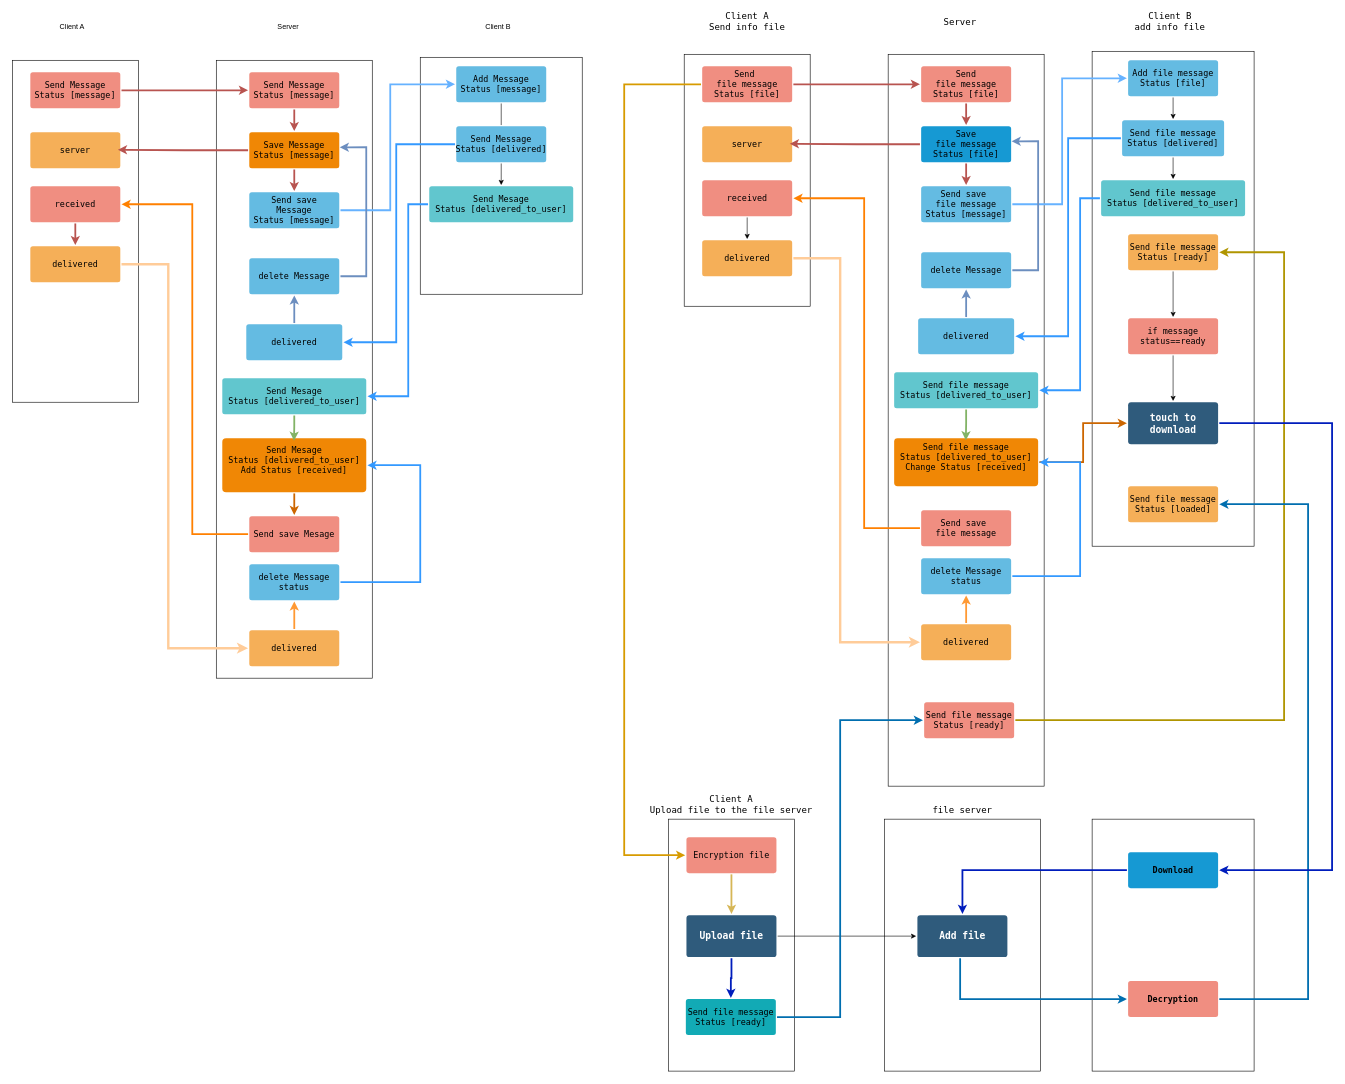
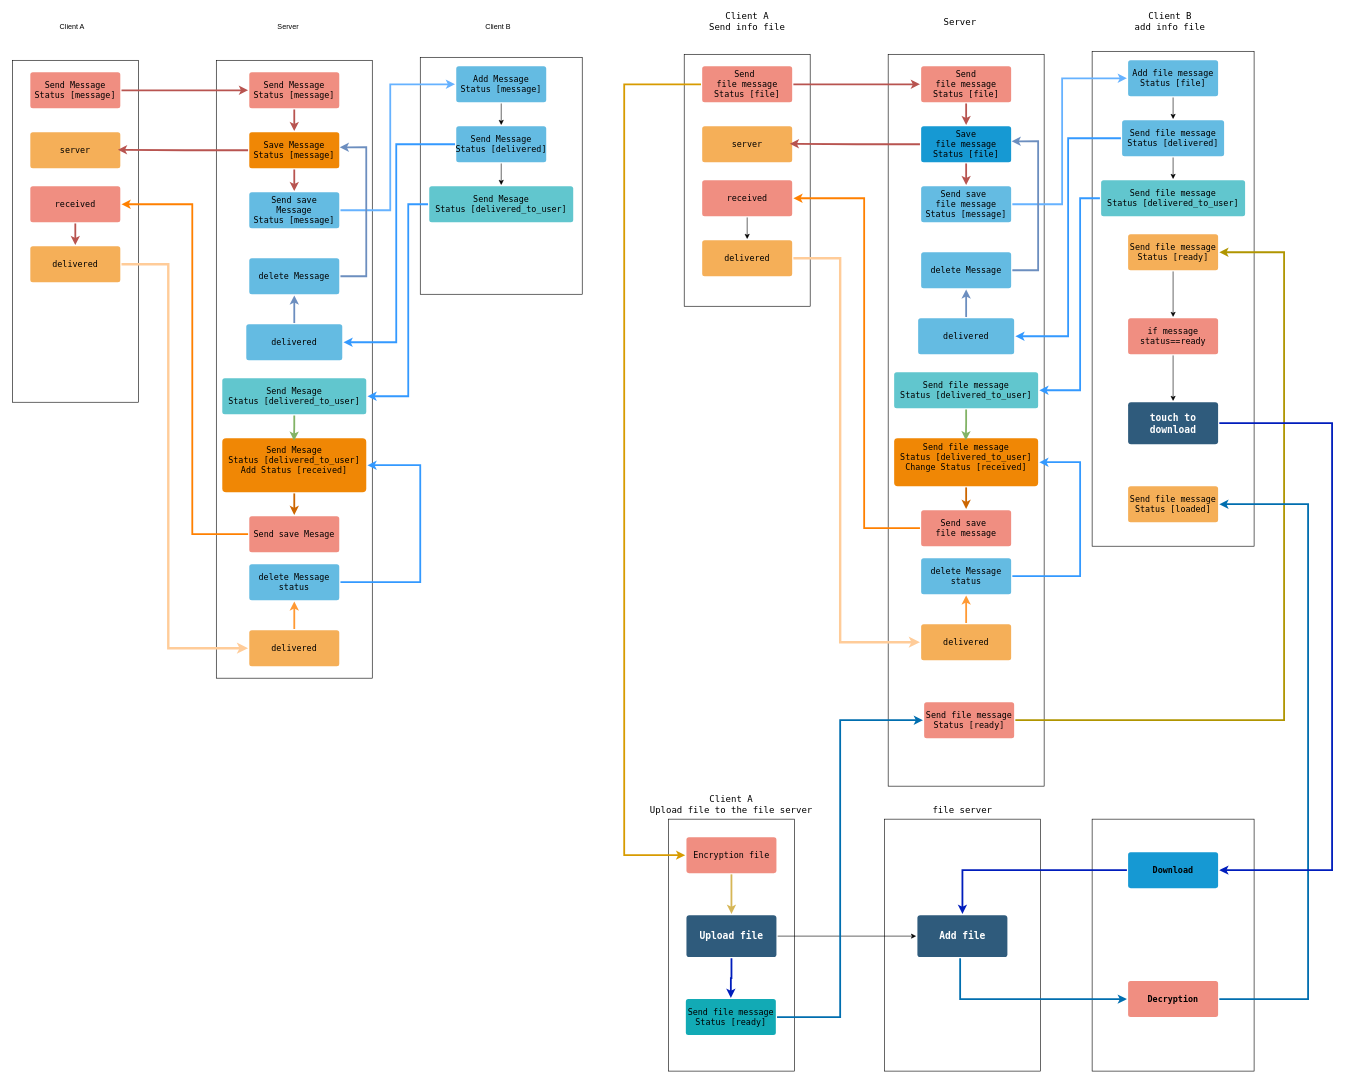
(501, 121) -> (501, 119)
(1083, 425) -> (966, 495)
